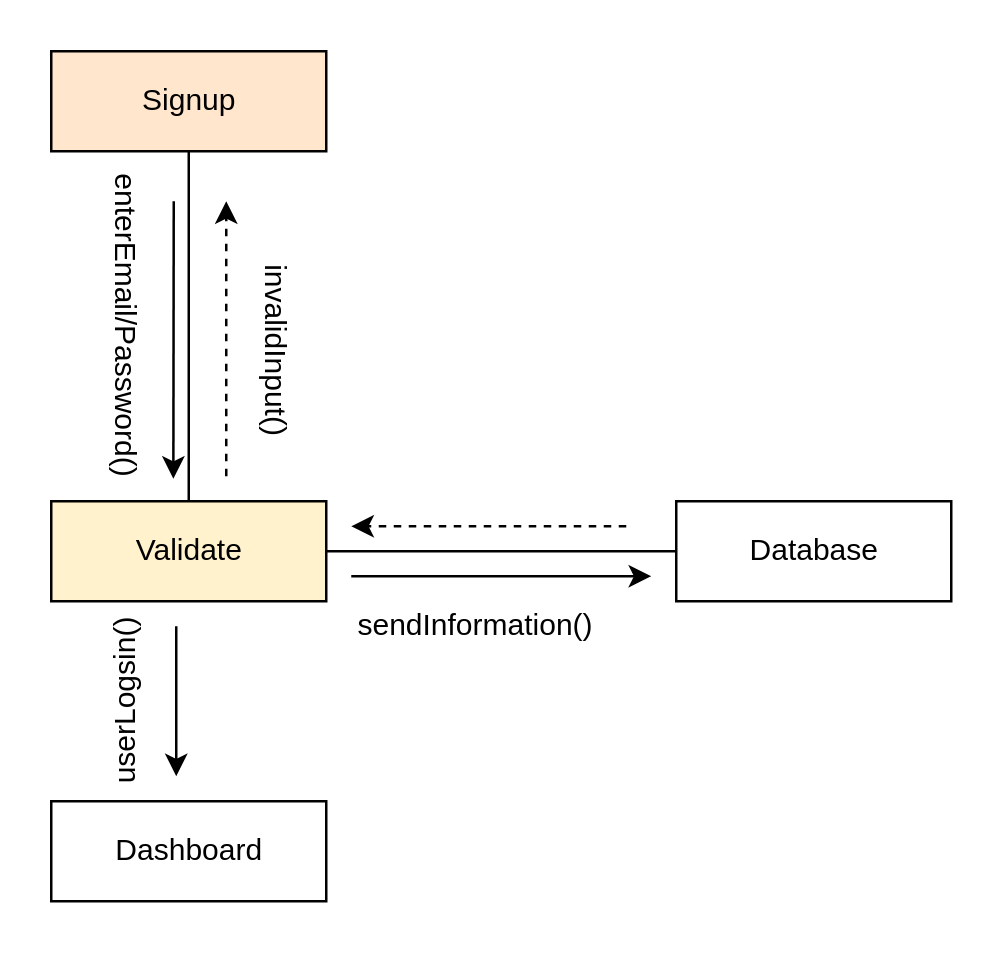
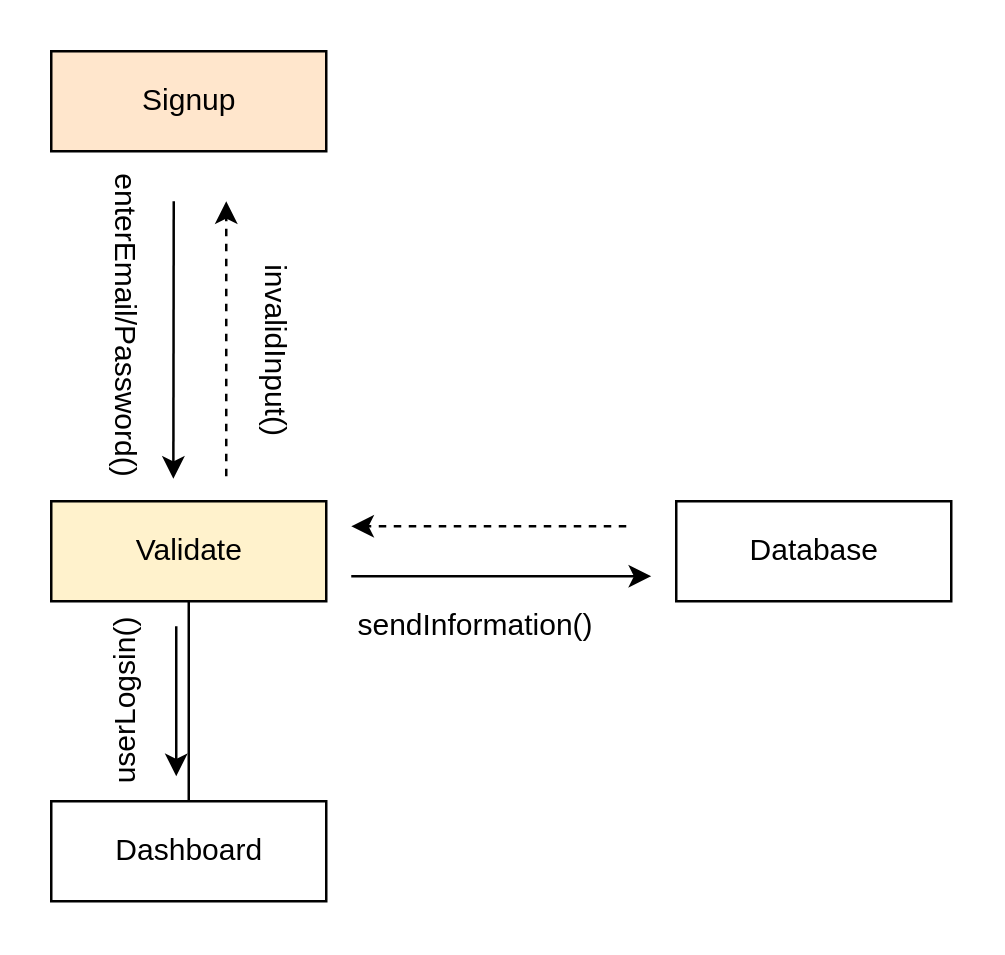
(189, 326) -> none
(501, 551) -> none
none -> (189, 701)
